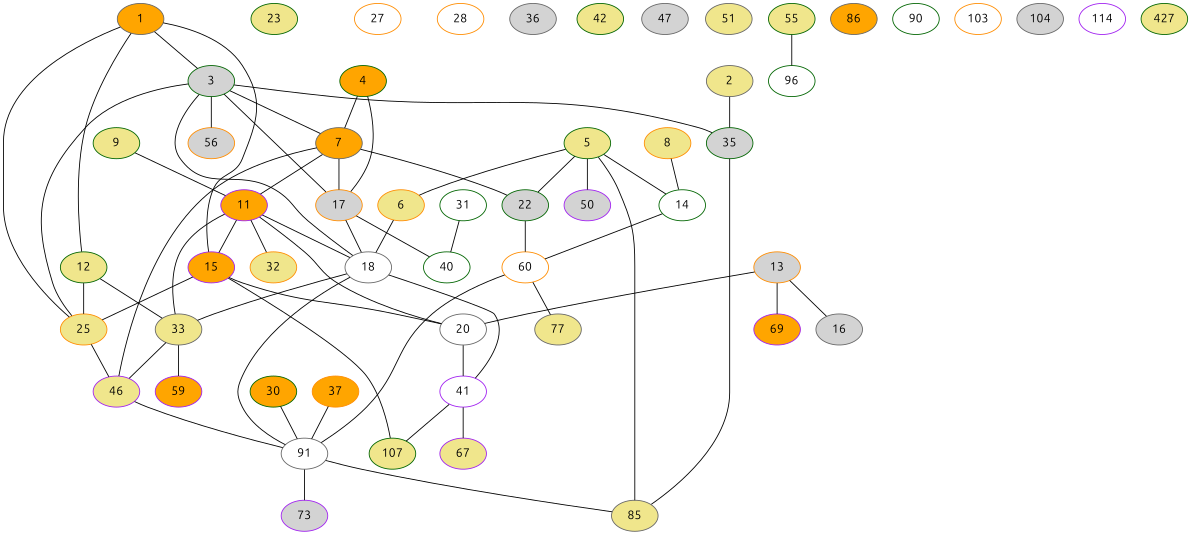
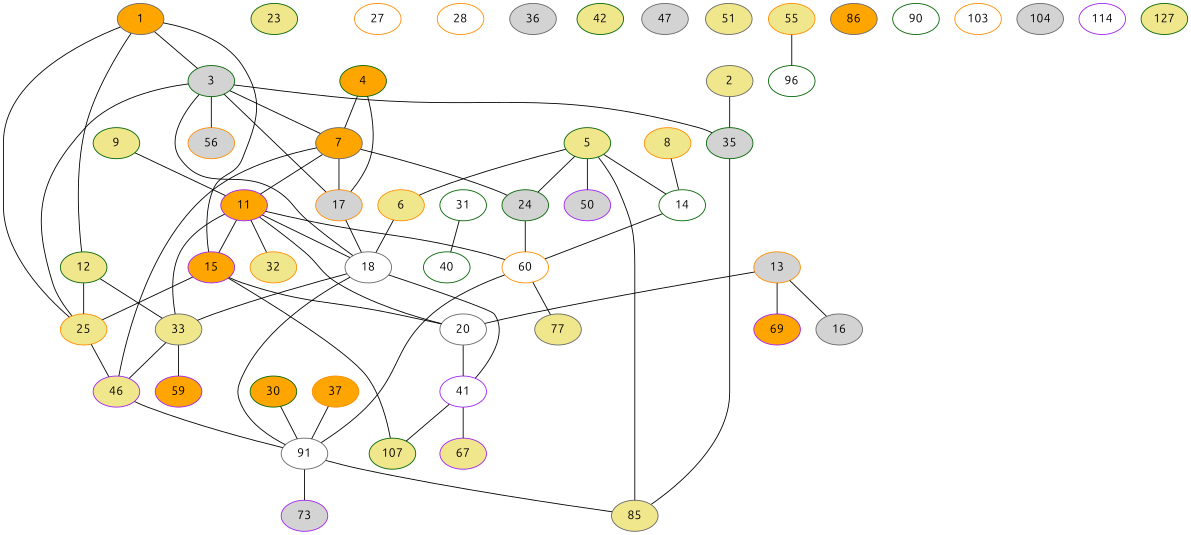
(792, 19) -> (792, 19)
(1164, 19) -> (1164, 19)
(525, 205) -> (525, 205)
none -> (379, 233)
(393, 236) -> none
